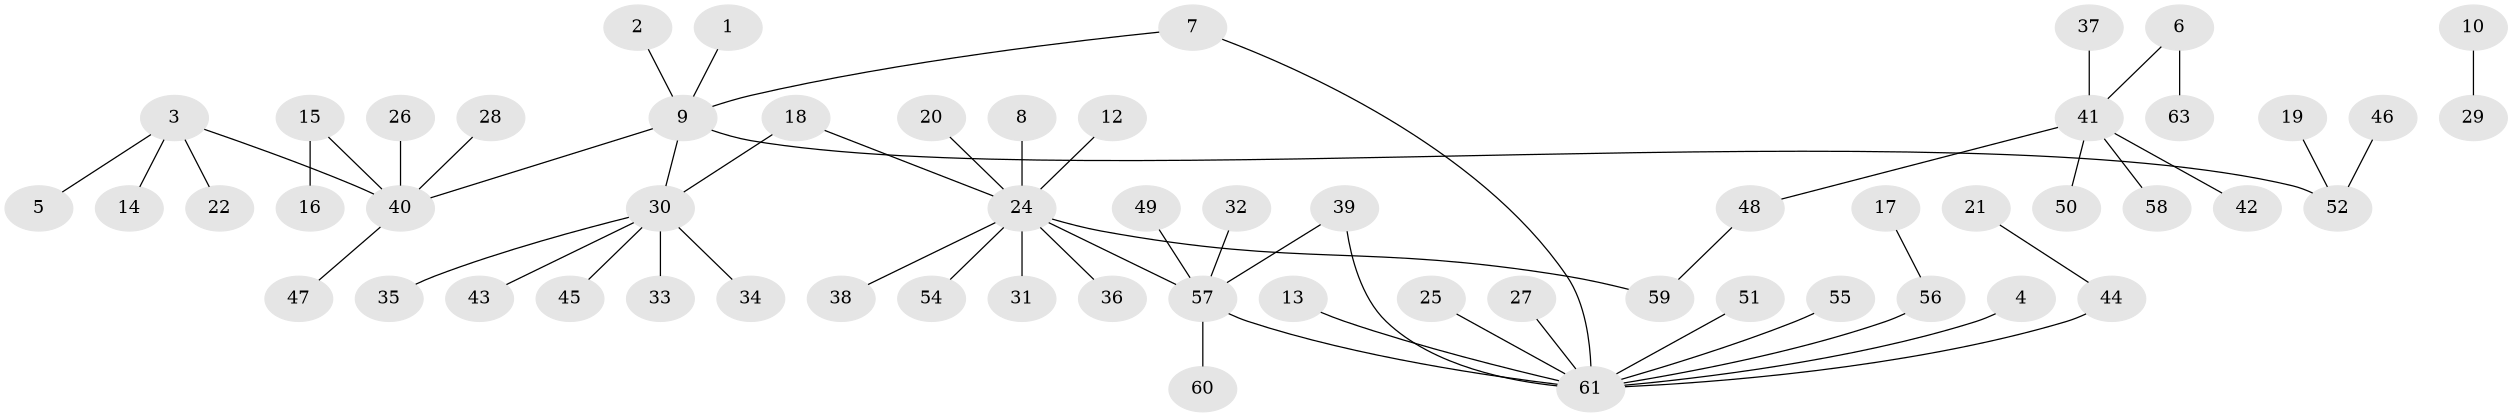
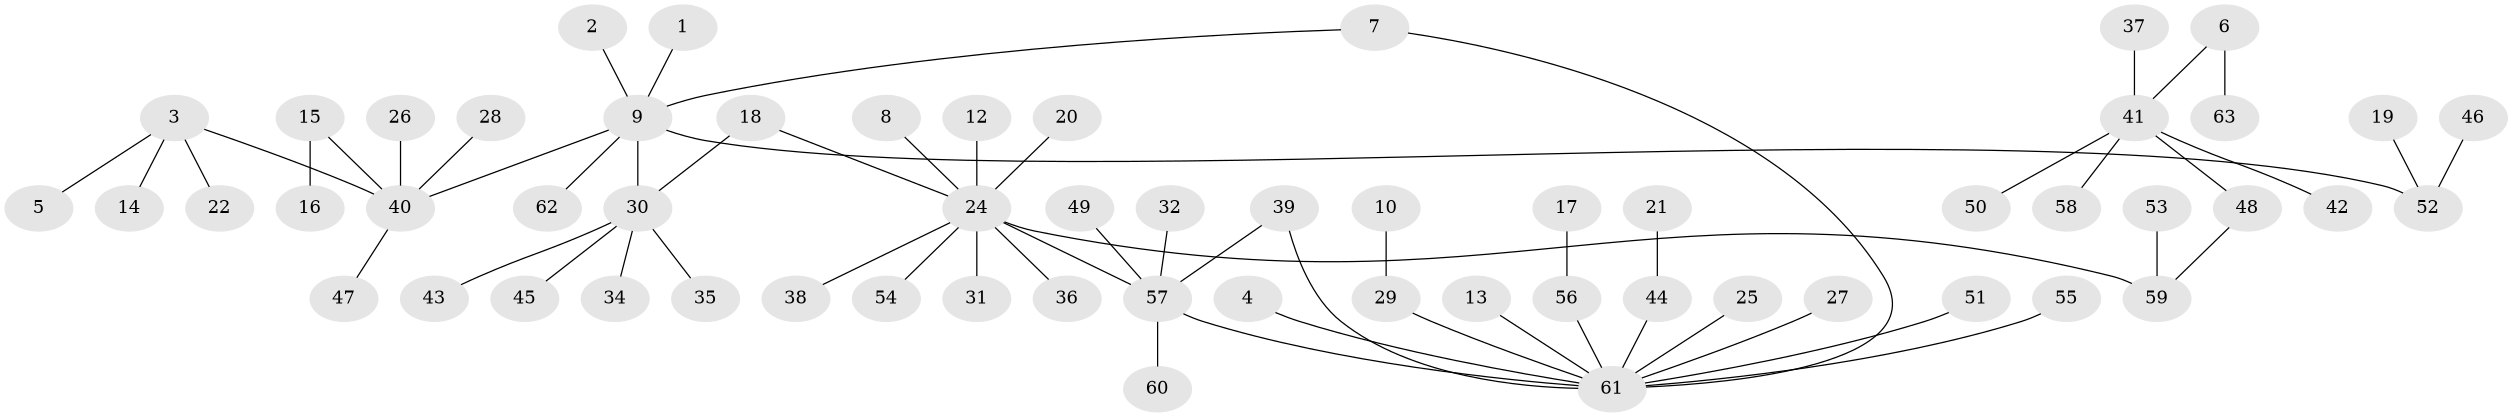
none -> (547, 208)
none -> (2157, 208)
(660, 299) -> none
none -> (1497, 347)
